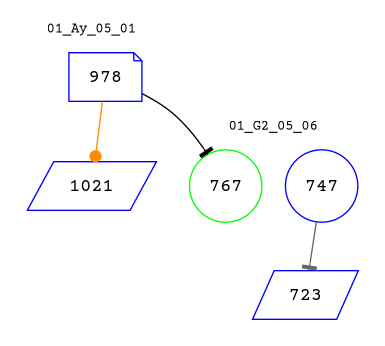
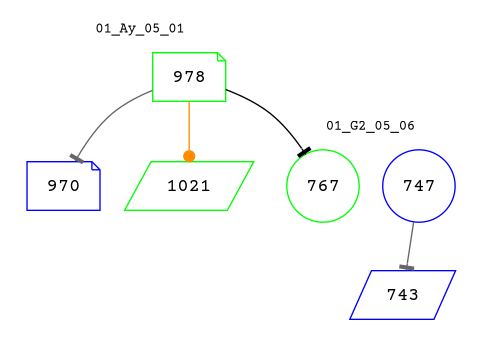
(105, 77) -> (189, 77)
none -> (64, 186)
(92, 186) -> (189, 186)
(305, 295) -> (403, 295)
